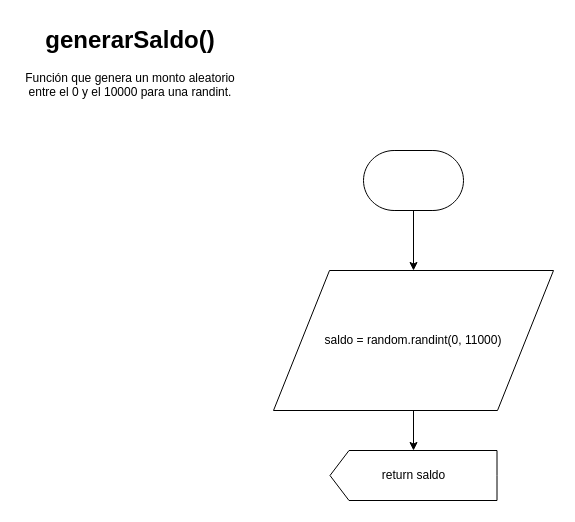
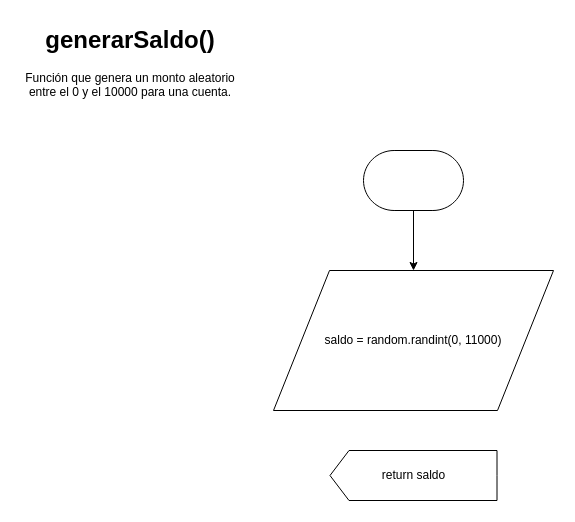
(131, 39) -> (131, 39)
(414, 427) -> none
